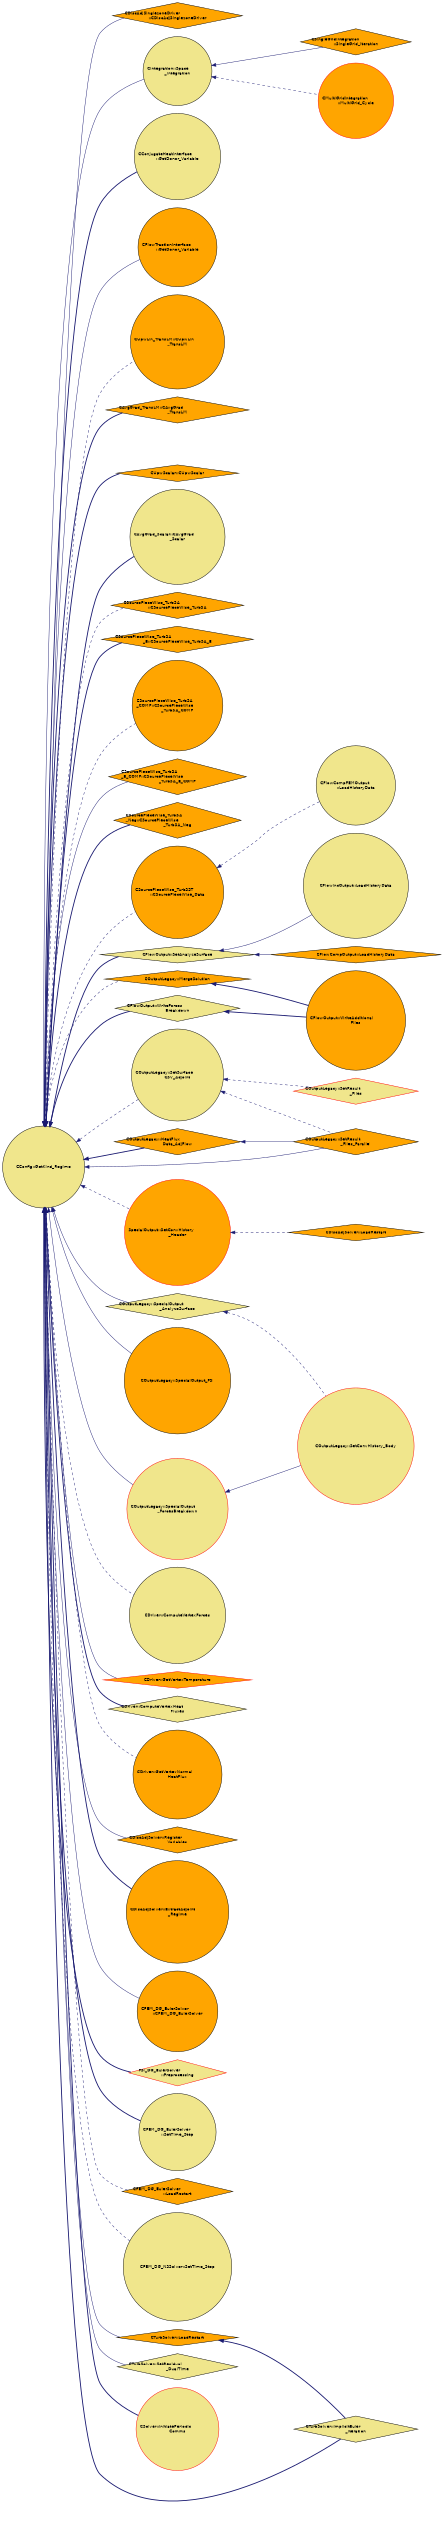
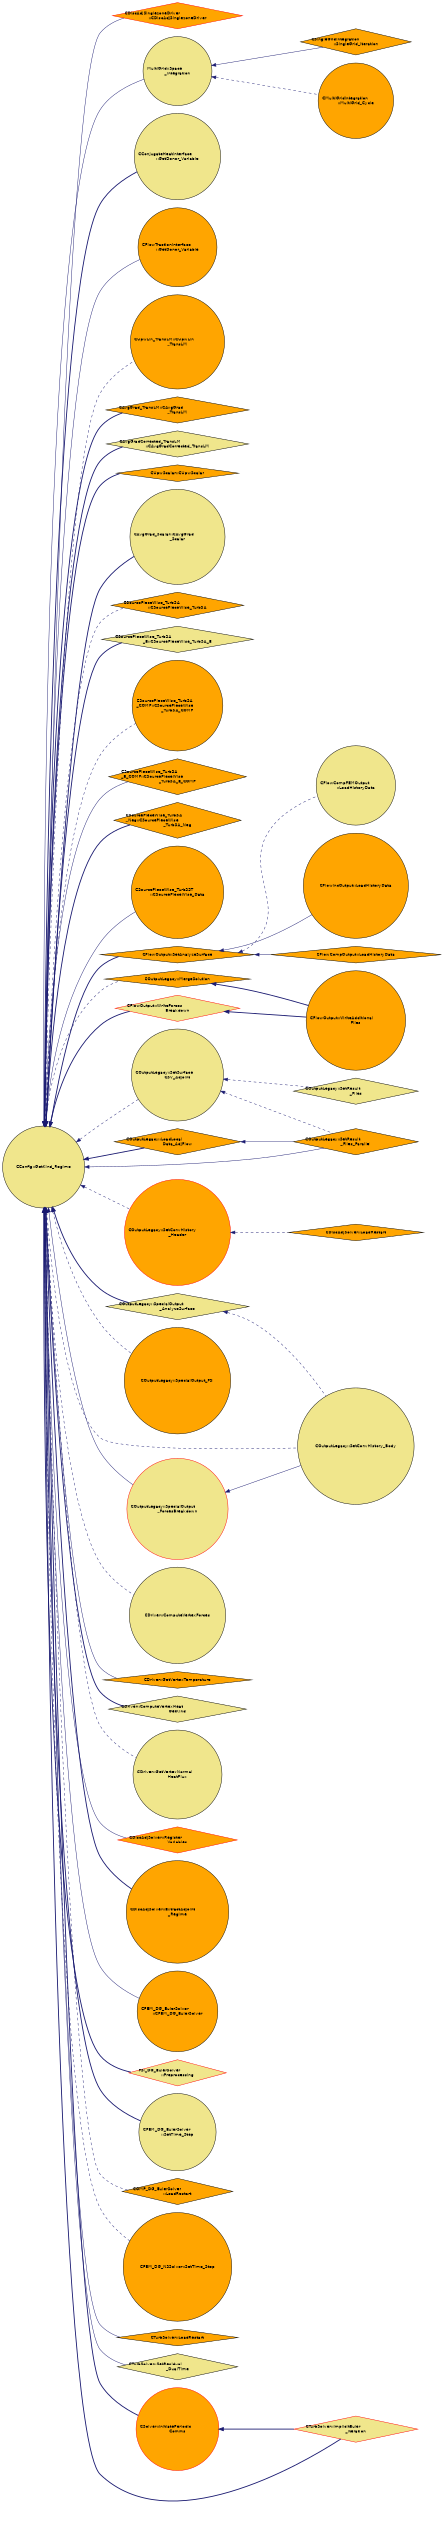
(177, 16) -> (177, 16)
(177, 71) -> (177, 71)
(356, 101) -> (356, 101)
none -> (177, 444)
(177, 639) -> (177, 639)
(268, 831) -> (261, 865)
(356, 886) -> (356, 886)
(177, 955) -> (177, 955)
(69, 1006) -> (69, 1006)
(177, 1008) -> (177, 1008)
(356, 1091) -> (356, 1091)
(177, 1142) -> (177, 1142)
(177, 1232) -> (177, 1232)
(80, 1267) -> (80, 1267)
(80, 1290) -> (80, 1290)
none -> (96, 1432)
(356, 1446) -> (356, 1446)
(177, 1680) -> (177, 1680)
(177, 1709) -> (177, 1709)
(177, 1775) -> (177, 1775)
(177, 1840) -> (177, 1840)
(177, 2191) -> (177, 2191)
(177, 2267) -> (177, 2267)
(290, 2370) -> (259, 2429)
(177, 2429) -> (177, 2429)
(356, 2429) -> (356, 2429)
